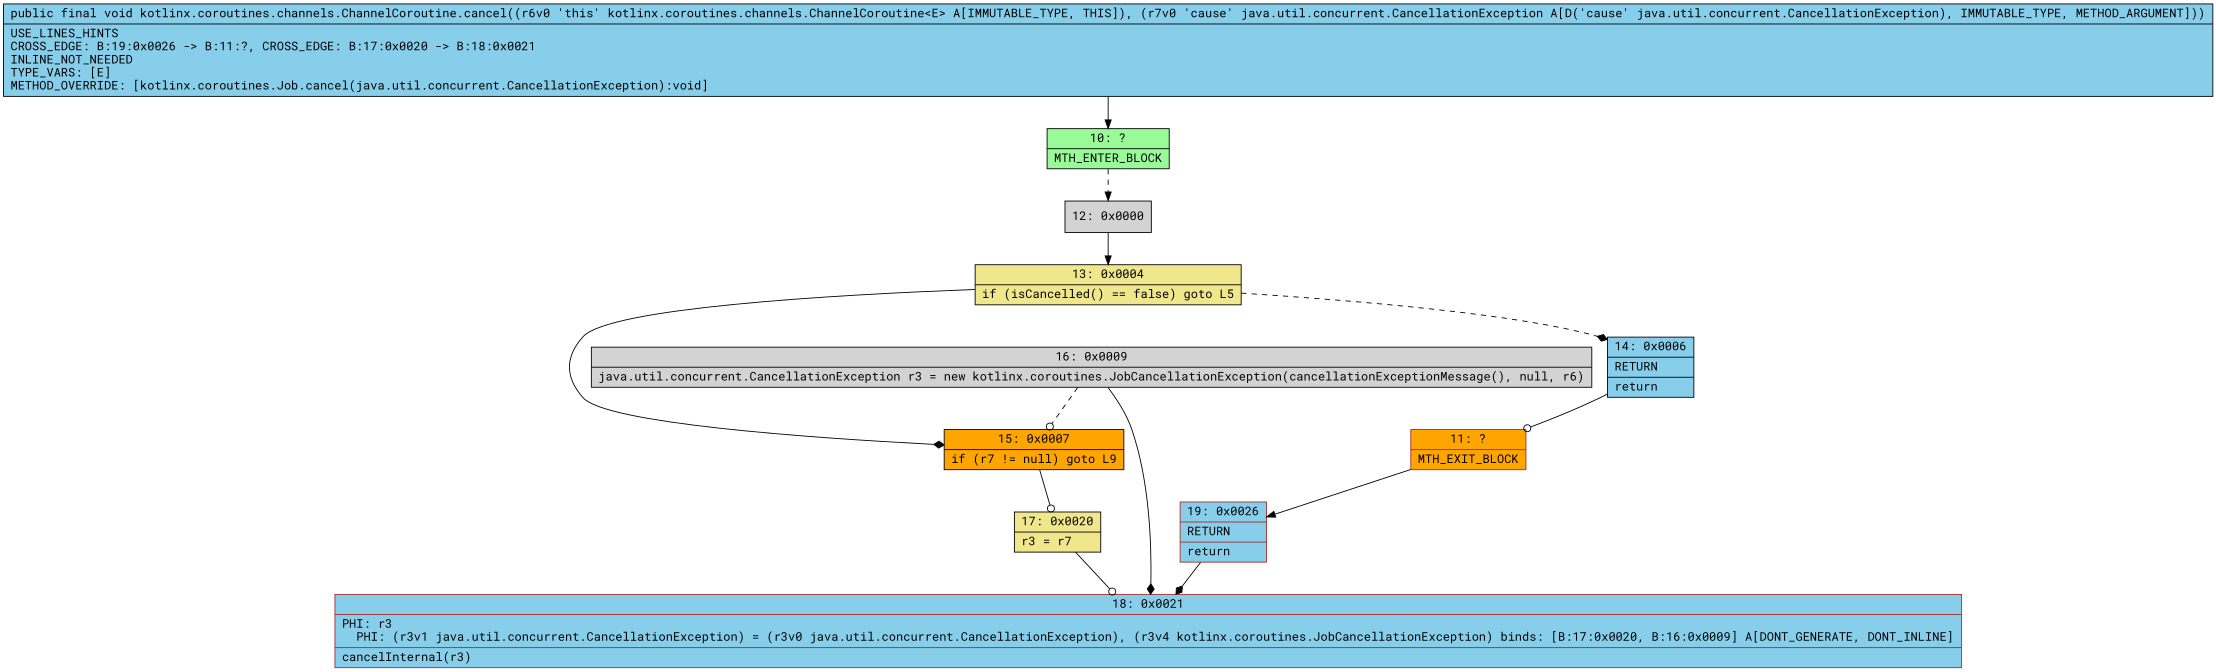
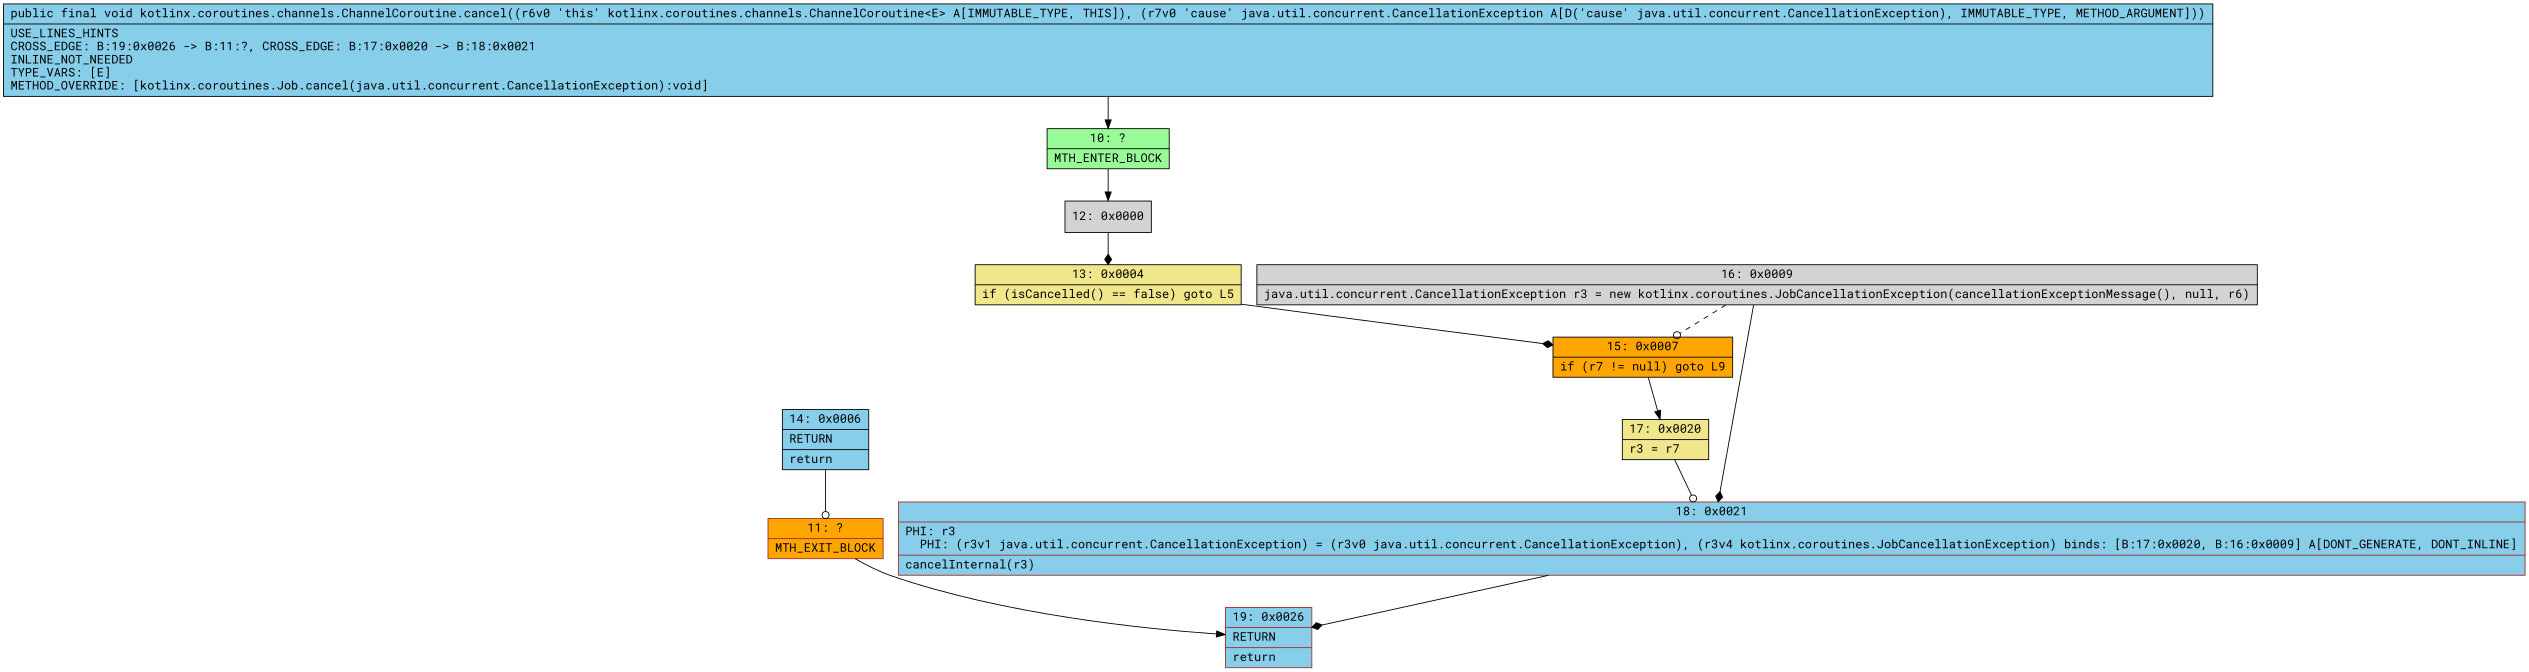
(1108, 180) -> (1108, 180)
(1108, 244) -> (1108, 243)
(1420, 308) -> none
(1045, 488) -> (1653, 394)
(1192, 574) -> (1435, 600)
